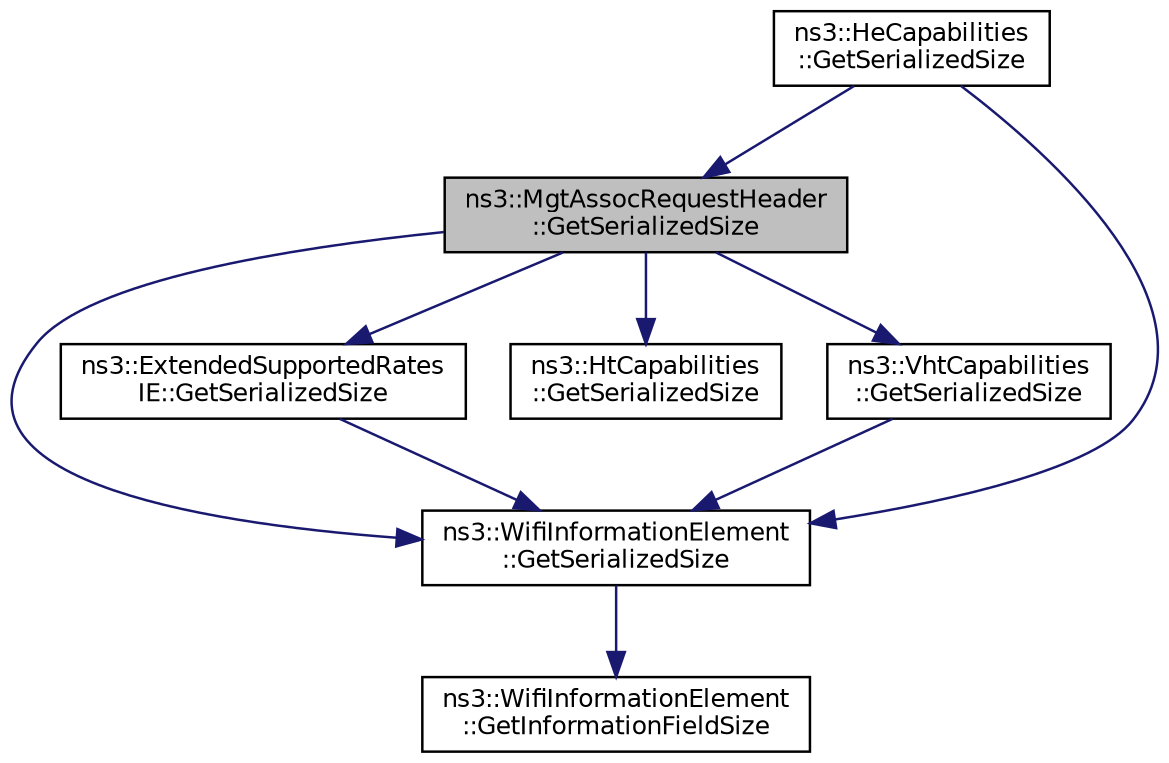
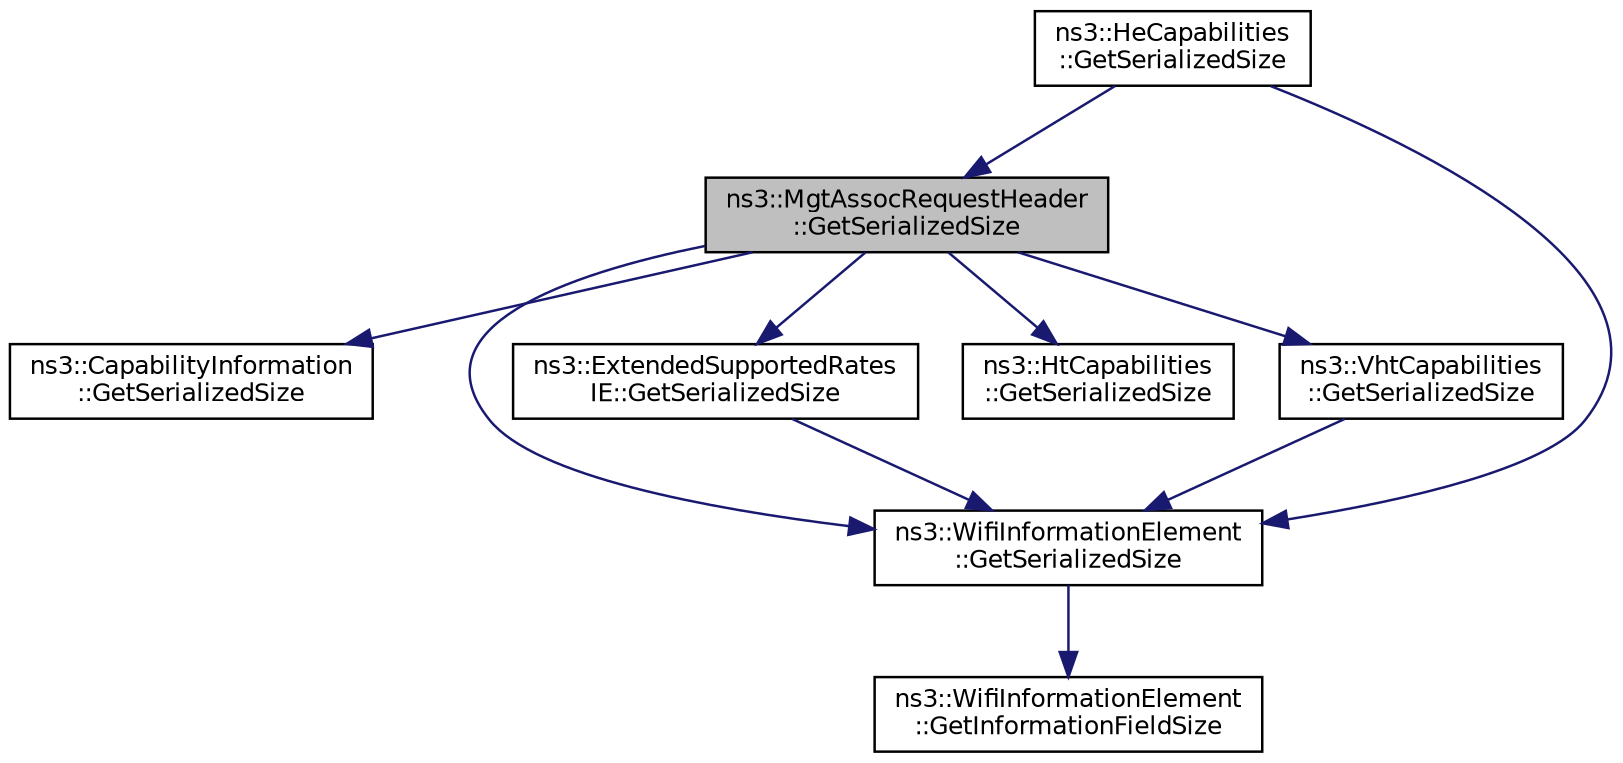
none -> (191, 381)
